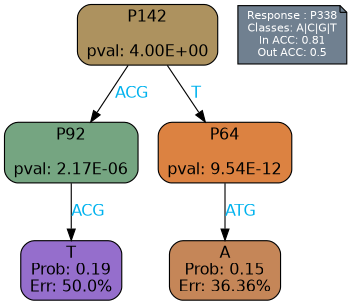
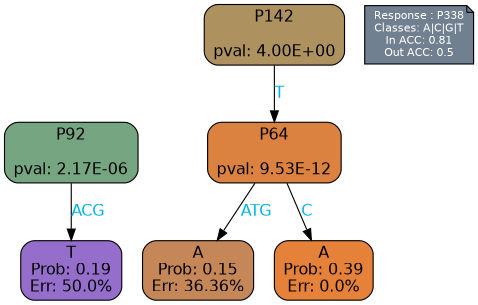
(113, 89) -> none
(225, 153) -> (274, 153)
none -> (324, 270)
